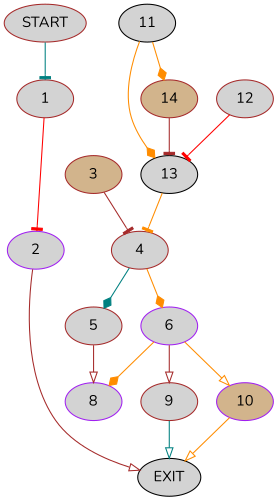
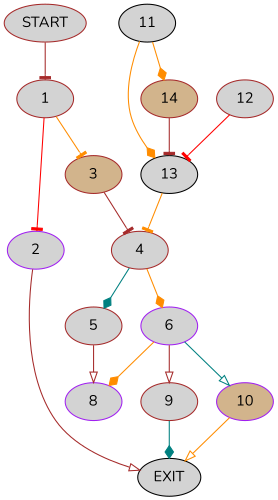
(45, 58) -> (45, 58)
none -> (68, 134)
(203, 360) -> (203, 360)
(169, 434) -> (169, 434)
